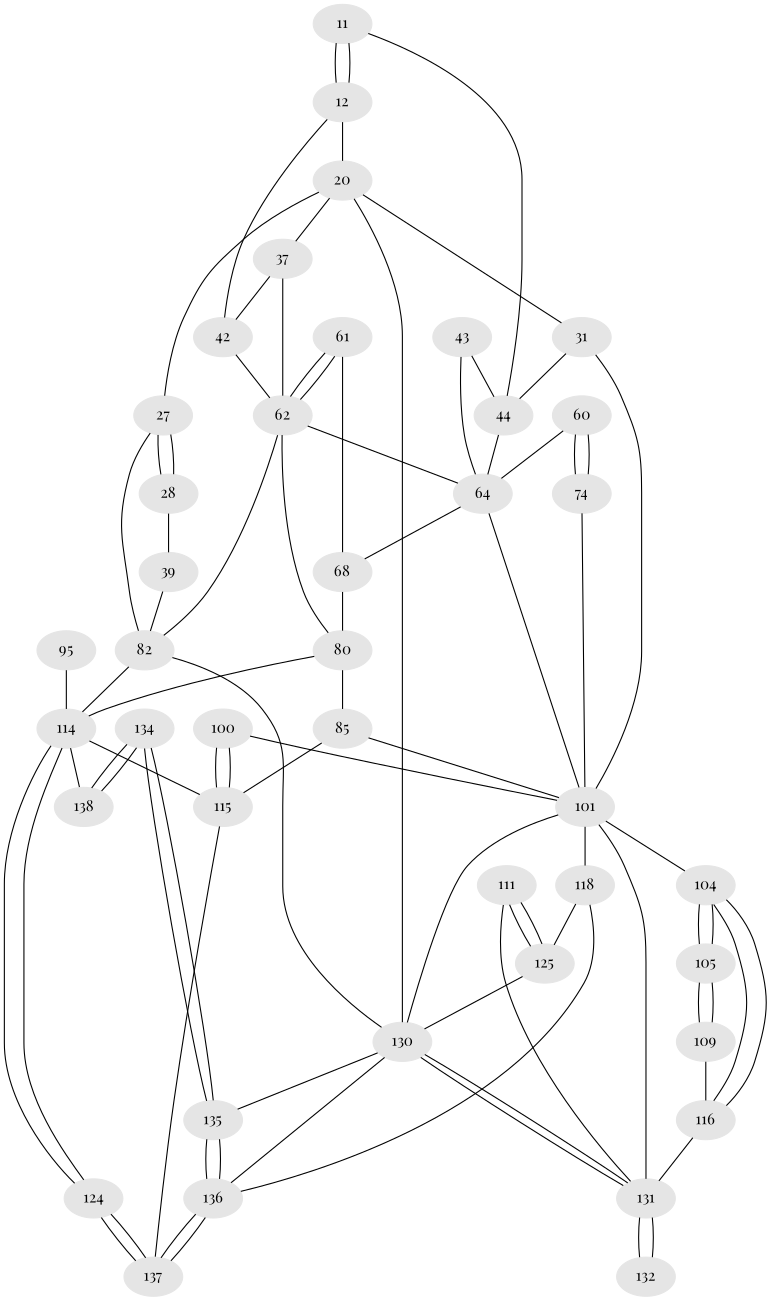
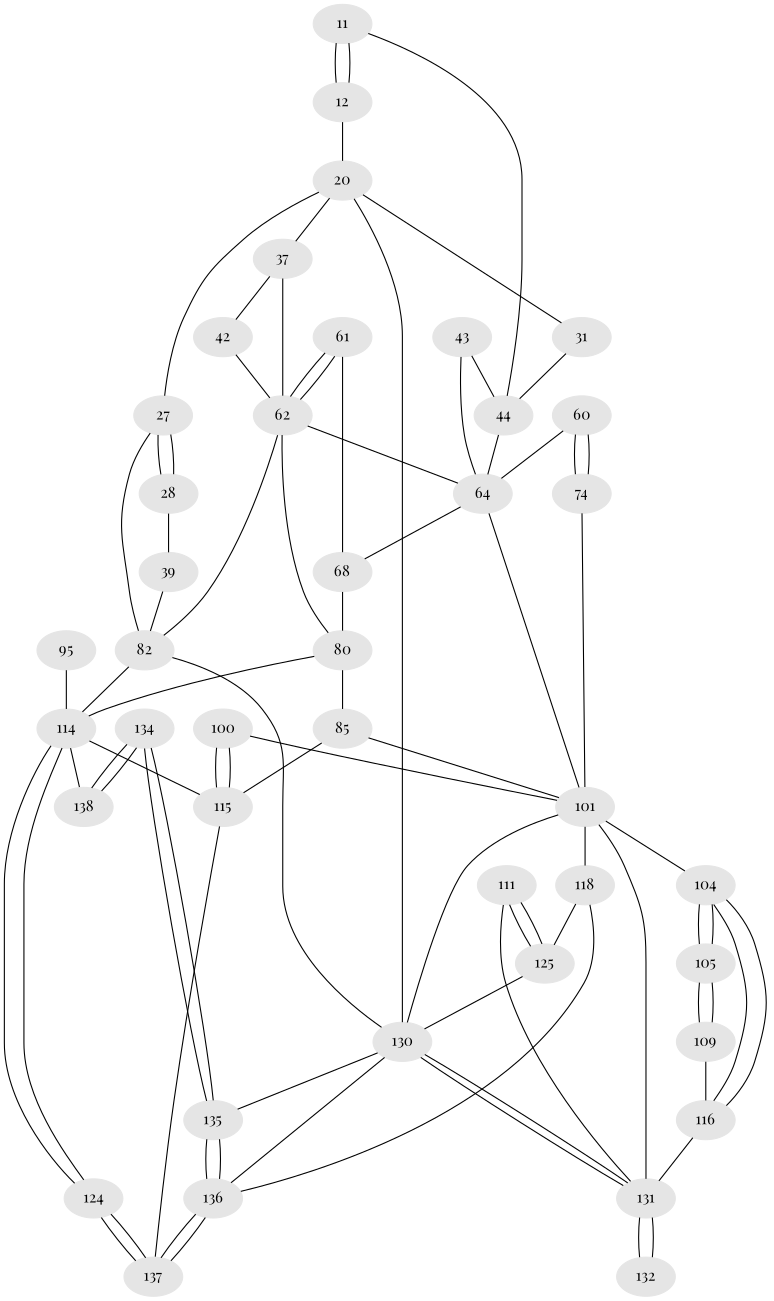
(259, 210) -> none
(642, 571) -> none
